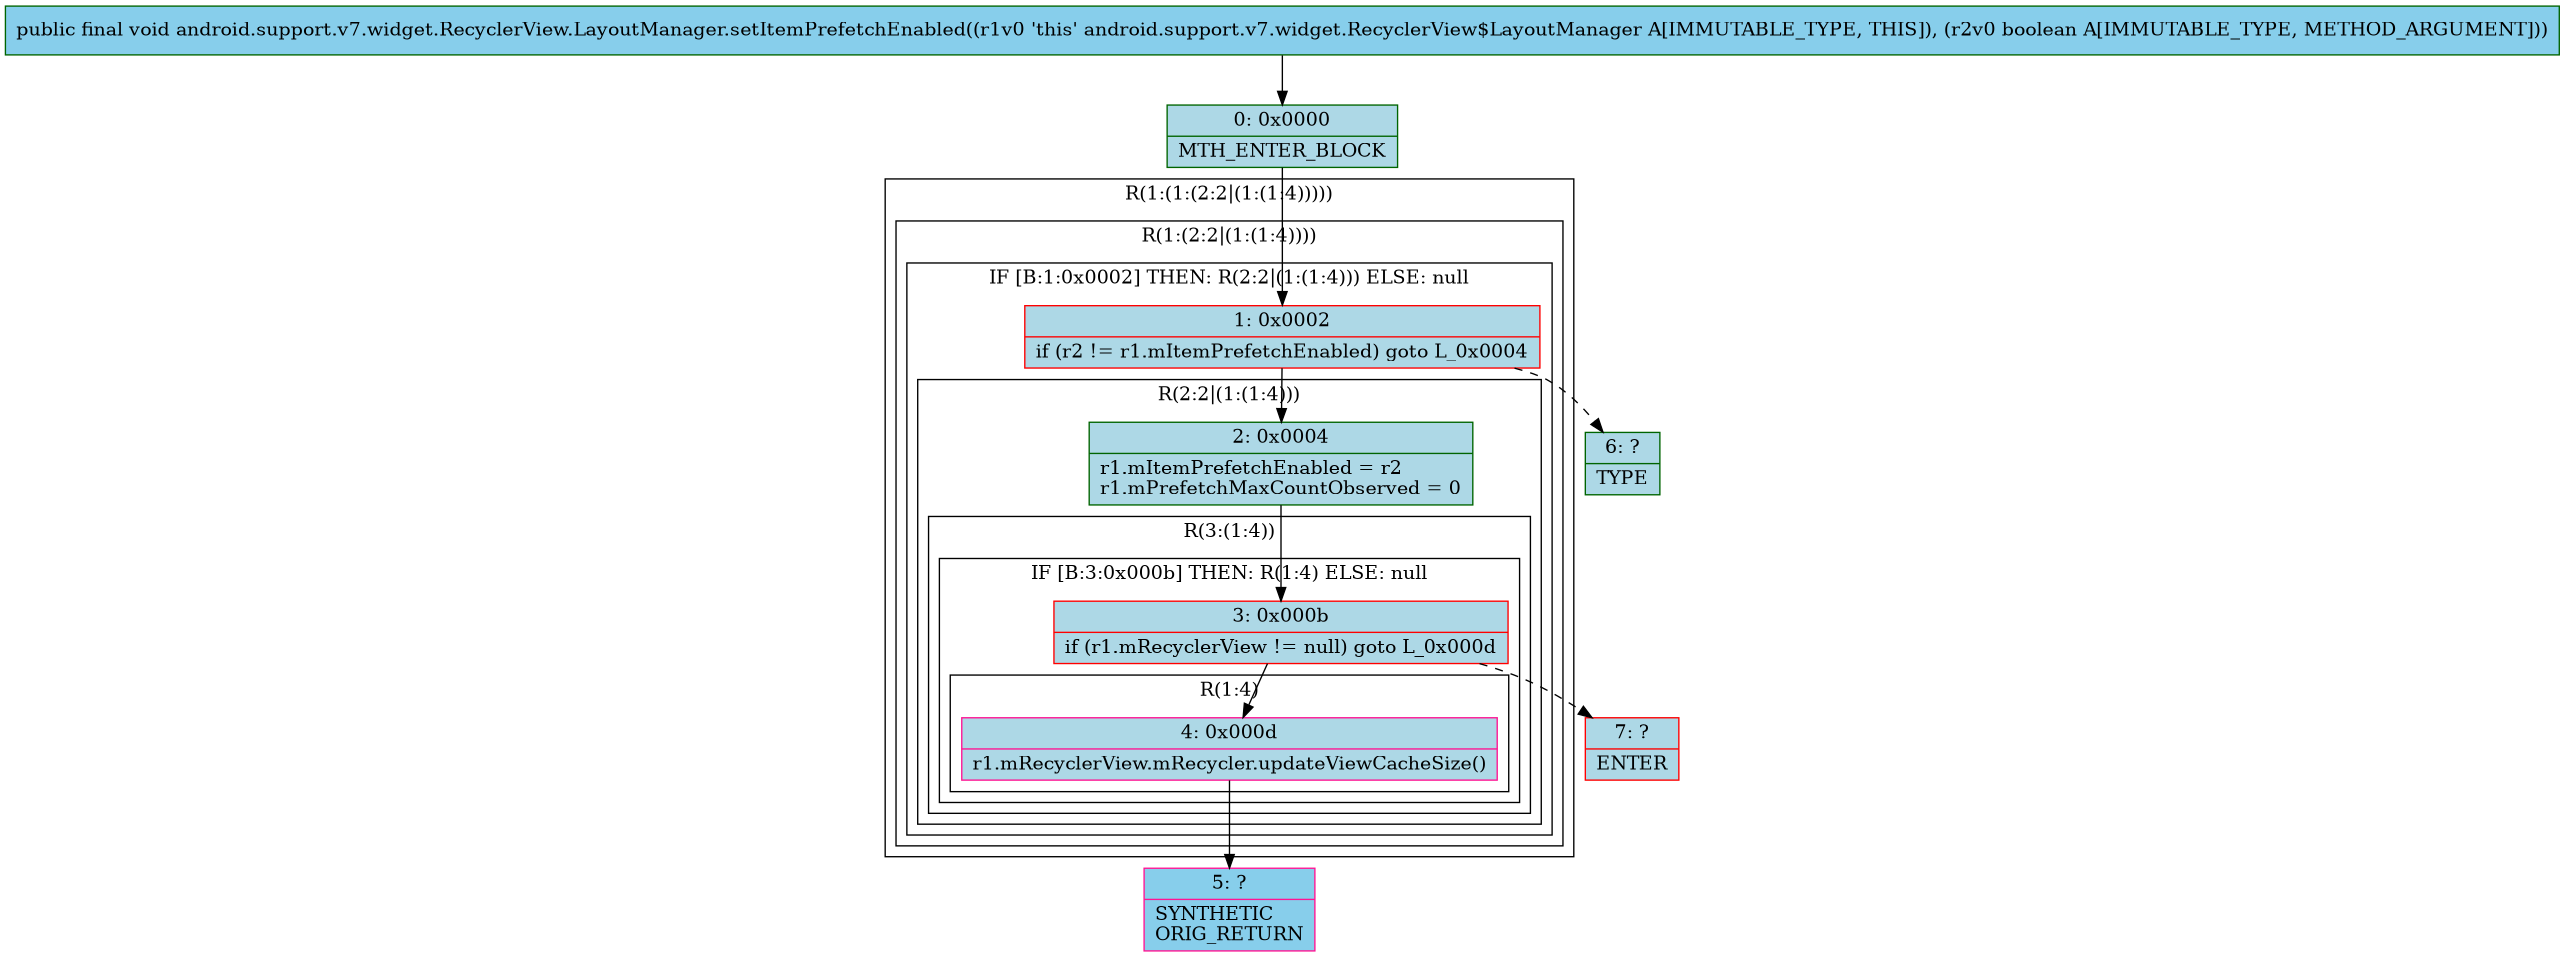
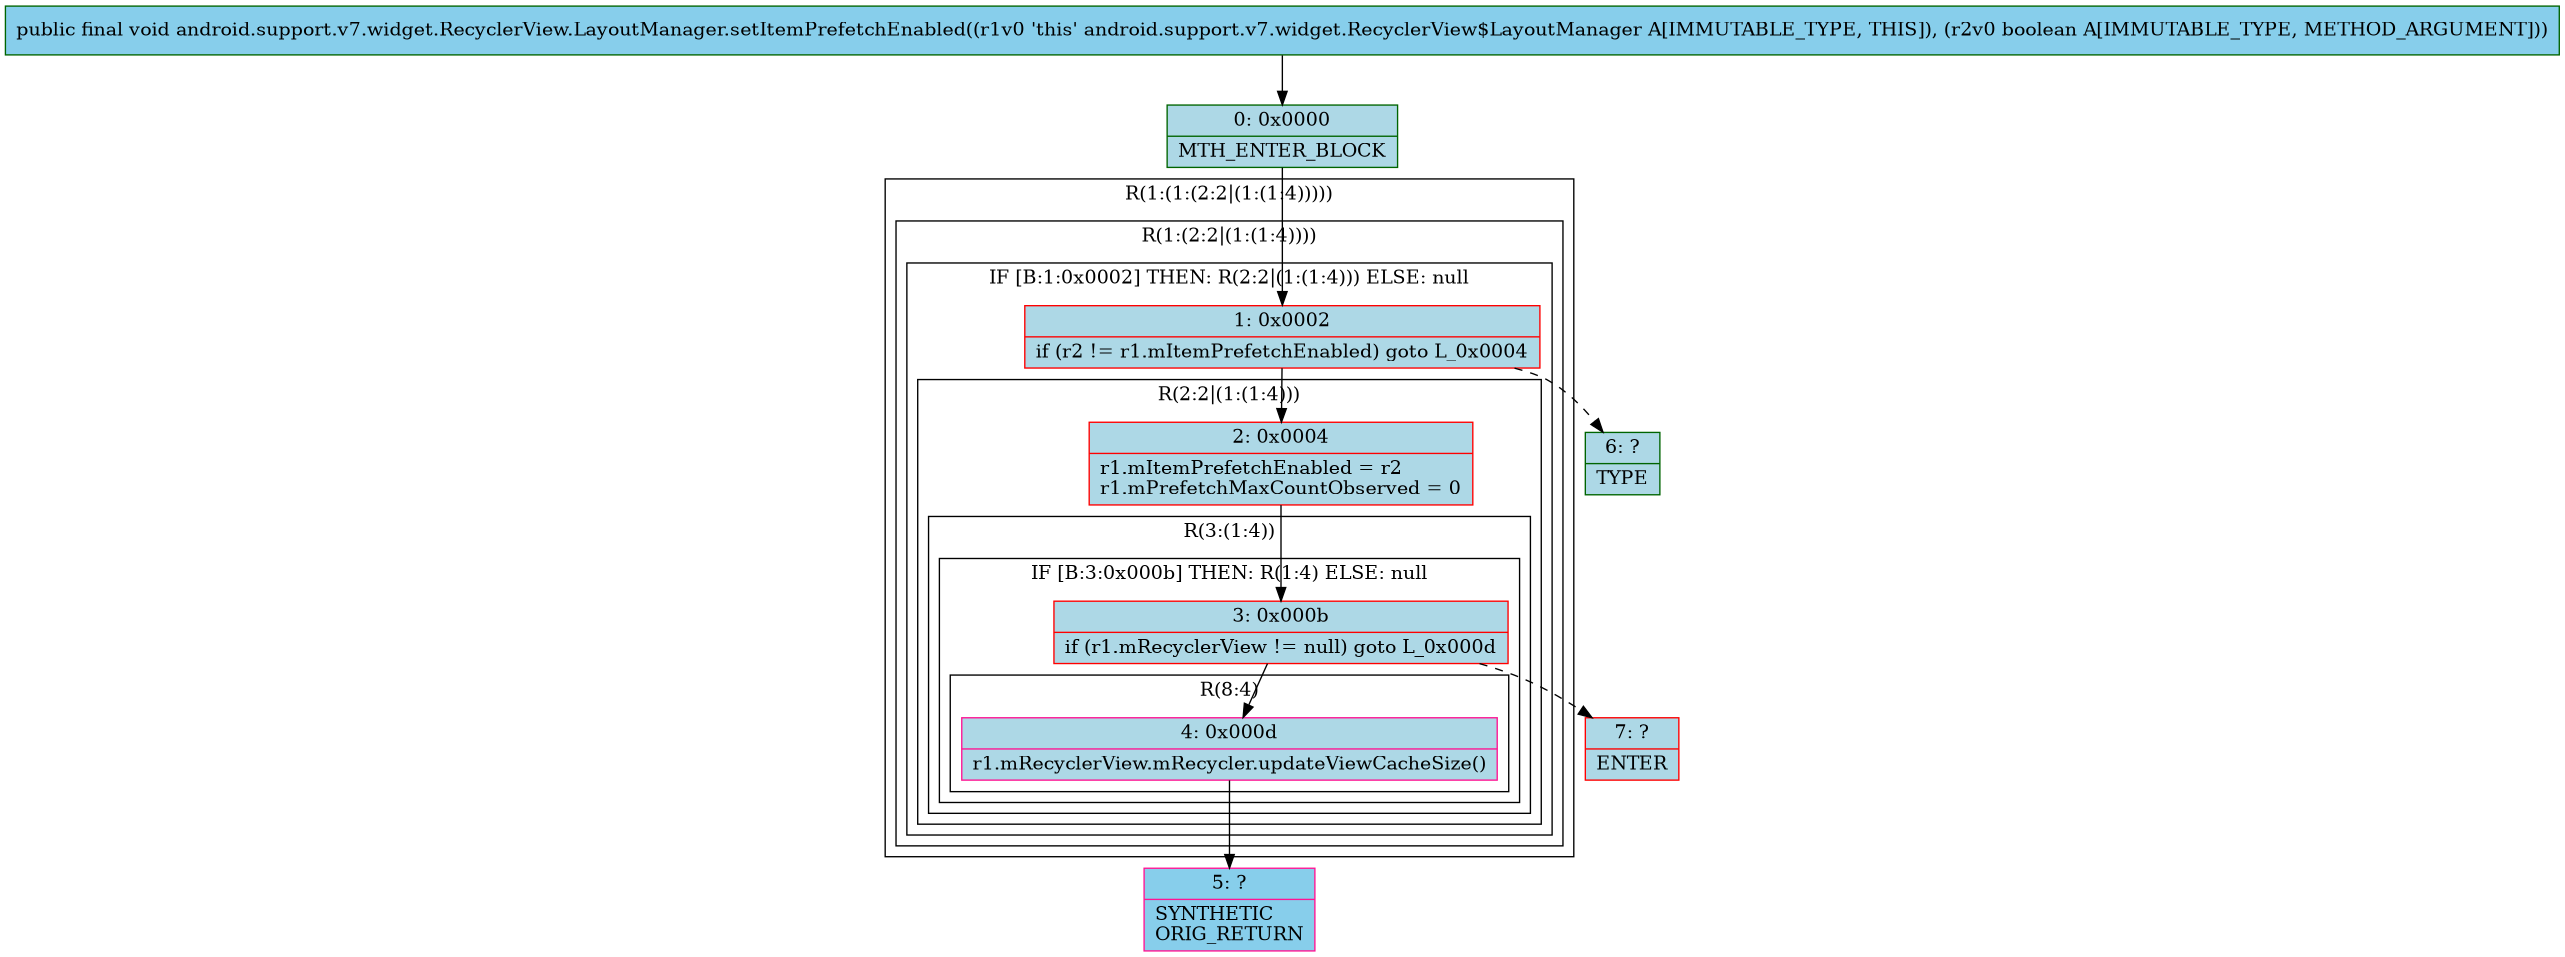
(1281, 464) -> (1281, 464)
(1229, 691) -> (1229, 691)
